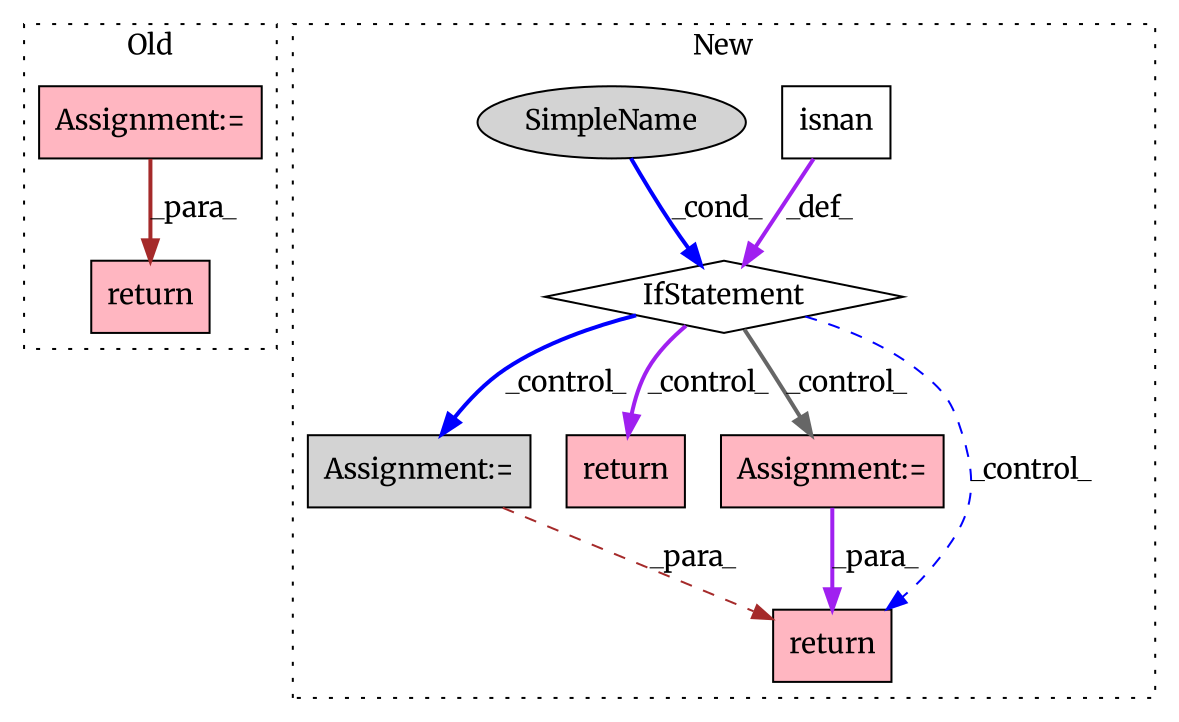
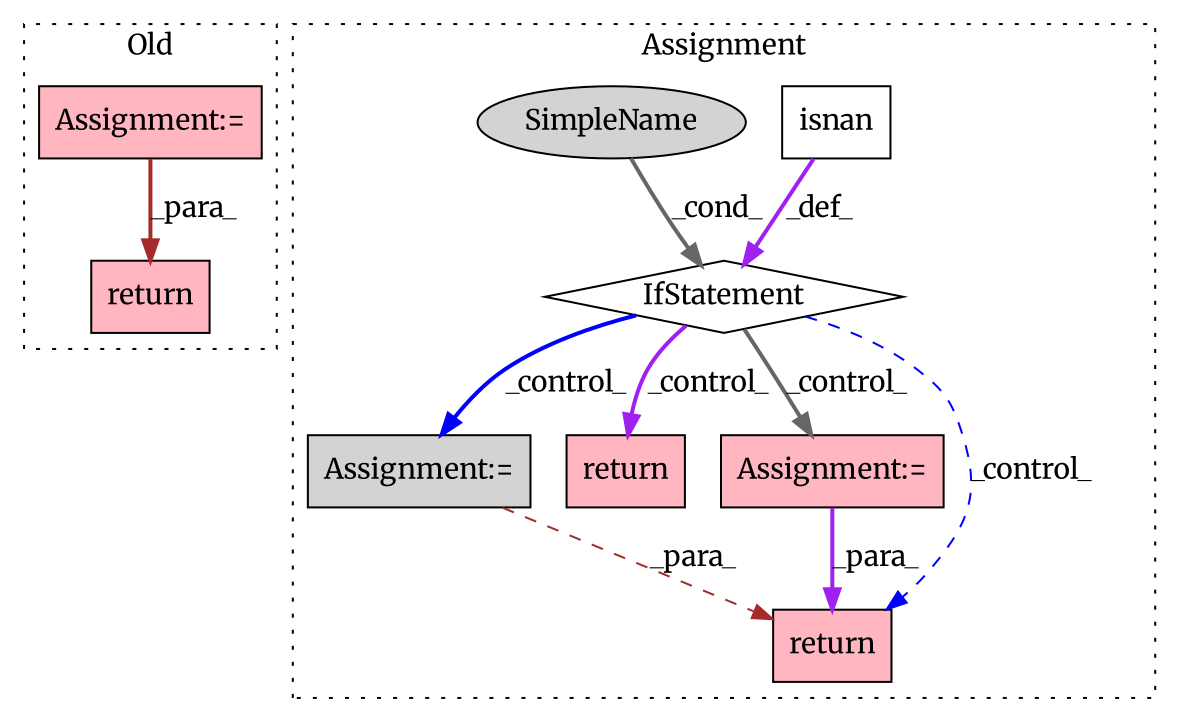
(724, 47) -> (724, 47)
(659, 204) -> (659, 204)
